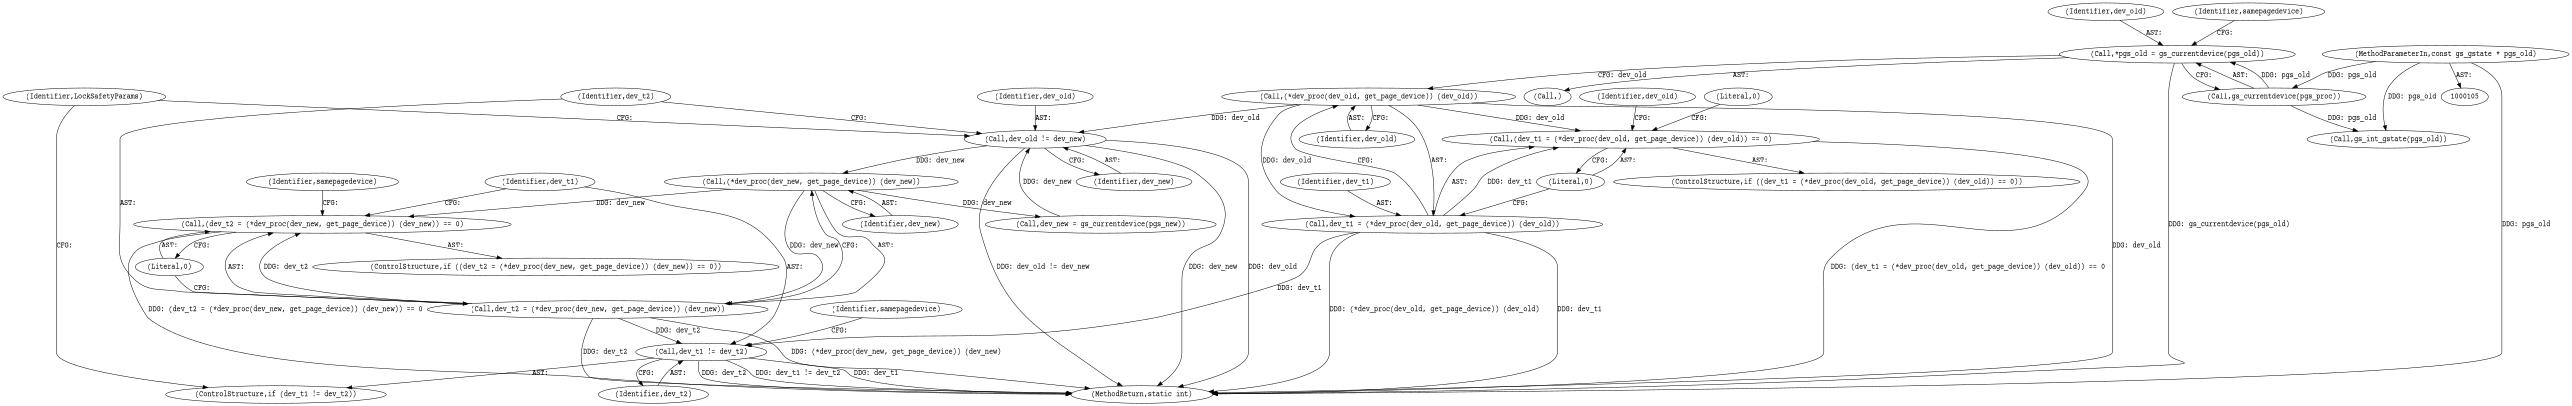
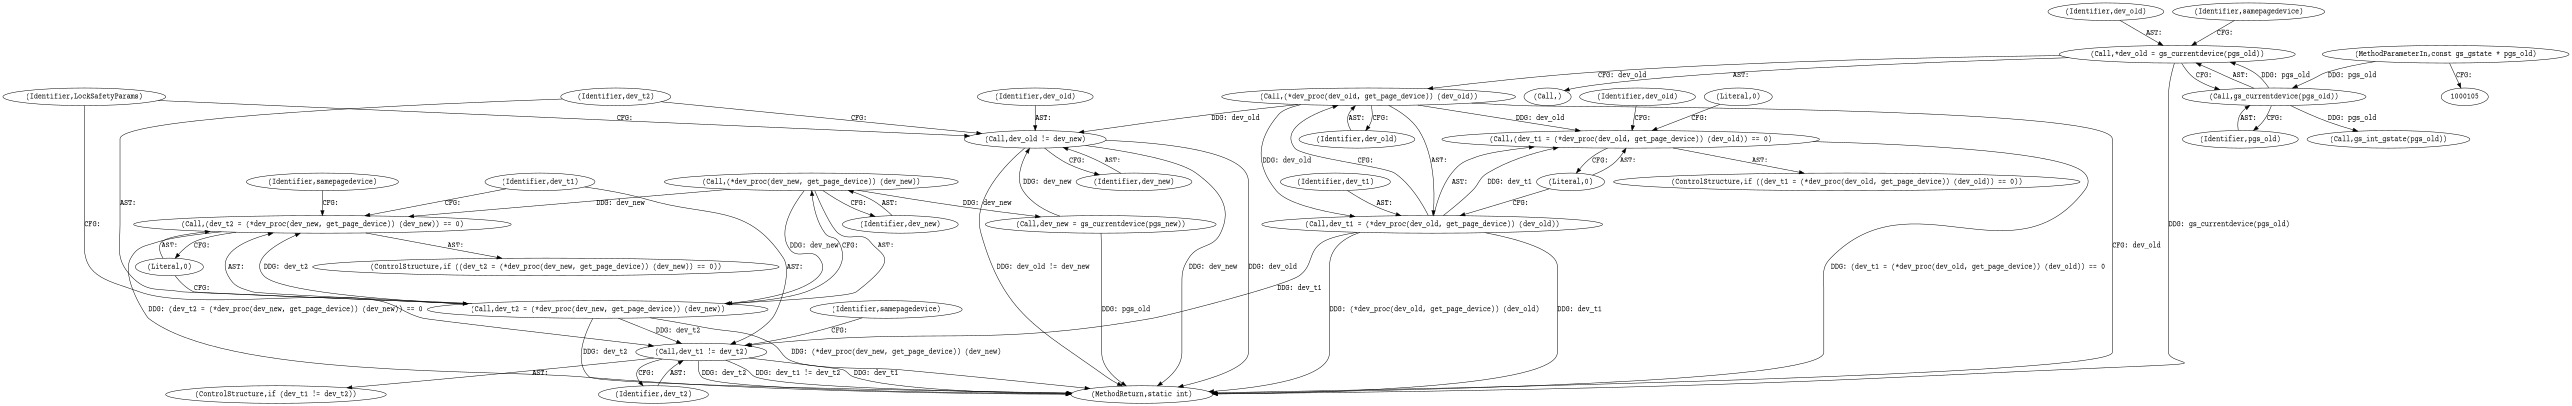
(2177, 54) -> (2177, 54)
(2466, 76) -> (2466, 76)
(2389, 87) -> none
(2274, 97) -> (2274, 97)
none -> (2240, 139)
(917, 157) -> none
(2137, 246) -> (2137, 246)
(56, 303) -> (269, 299)
(2013, 384) -> (1102, 312)
